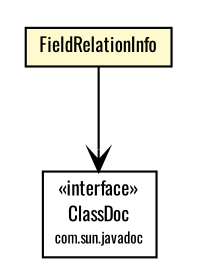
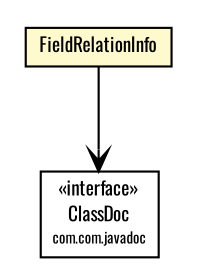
(100, 239) -> (100, 239)
